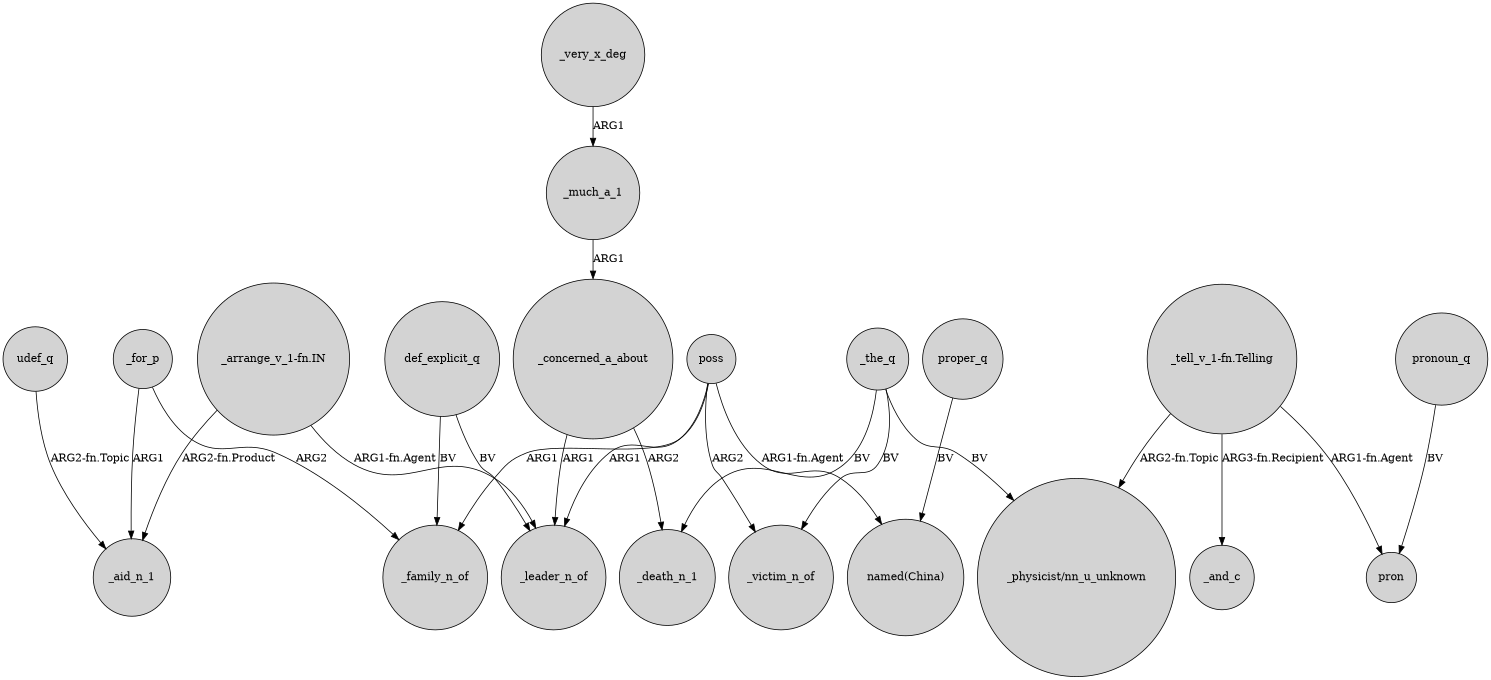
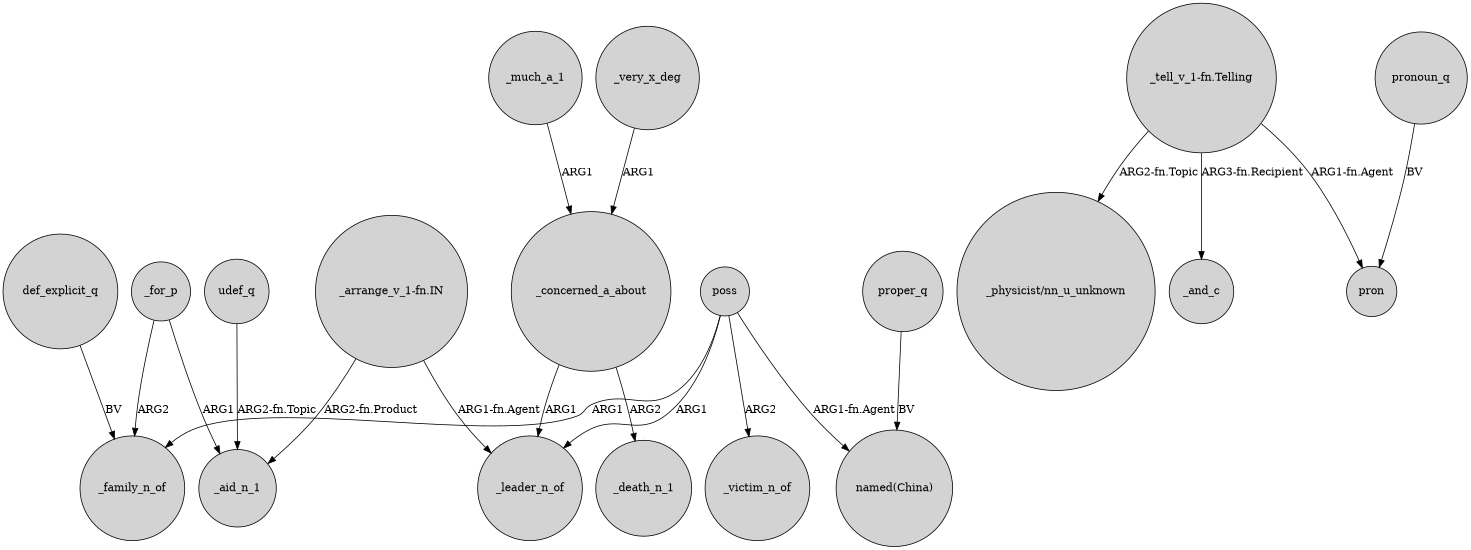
(593, 123) -> (624, 167)
(878, 359) -> none
(480, 465) -> none
